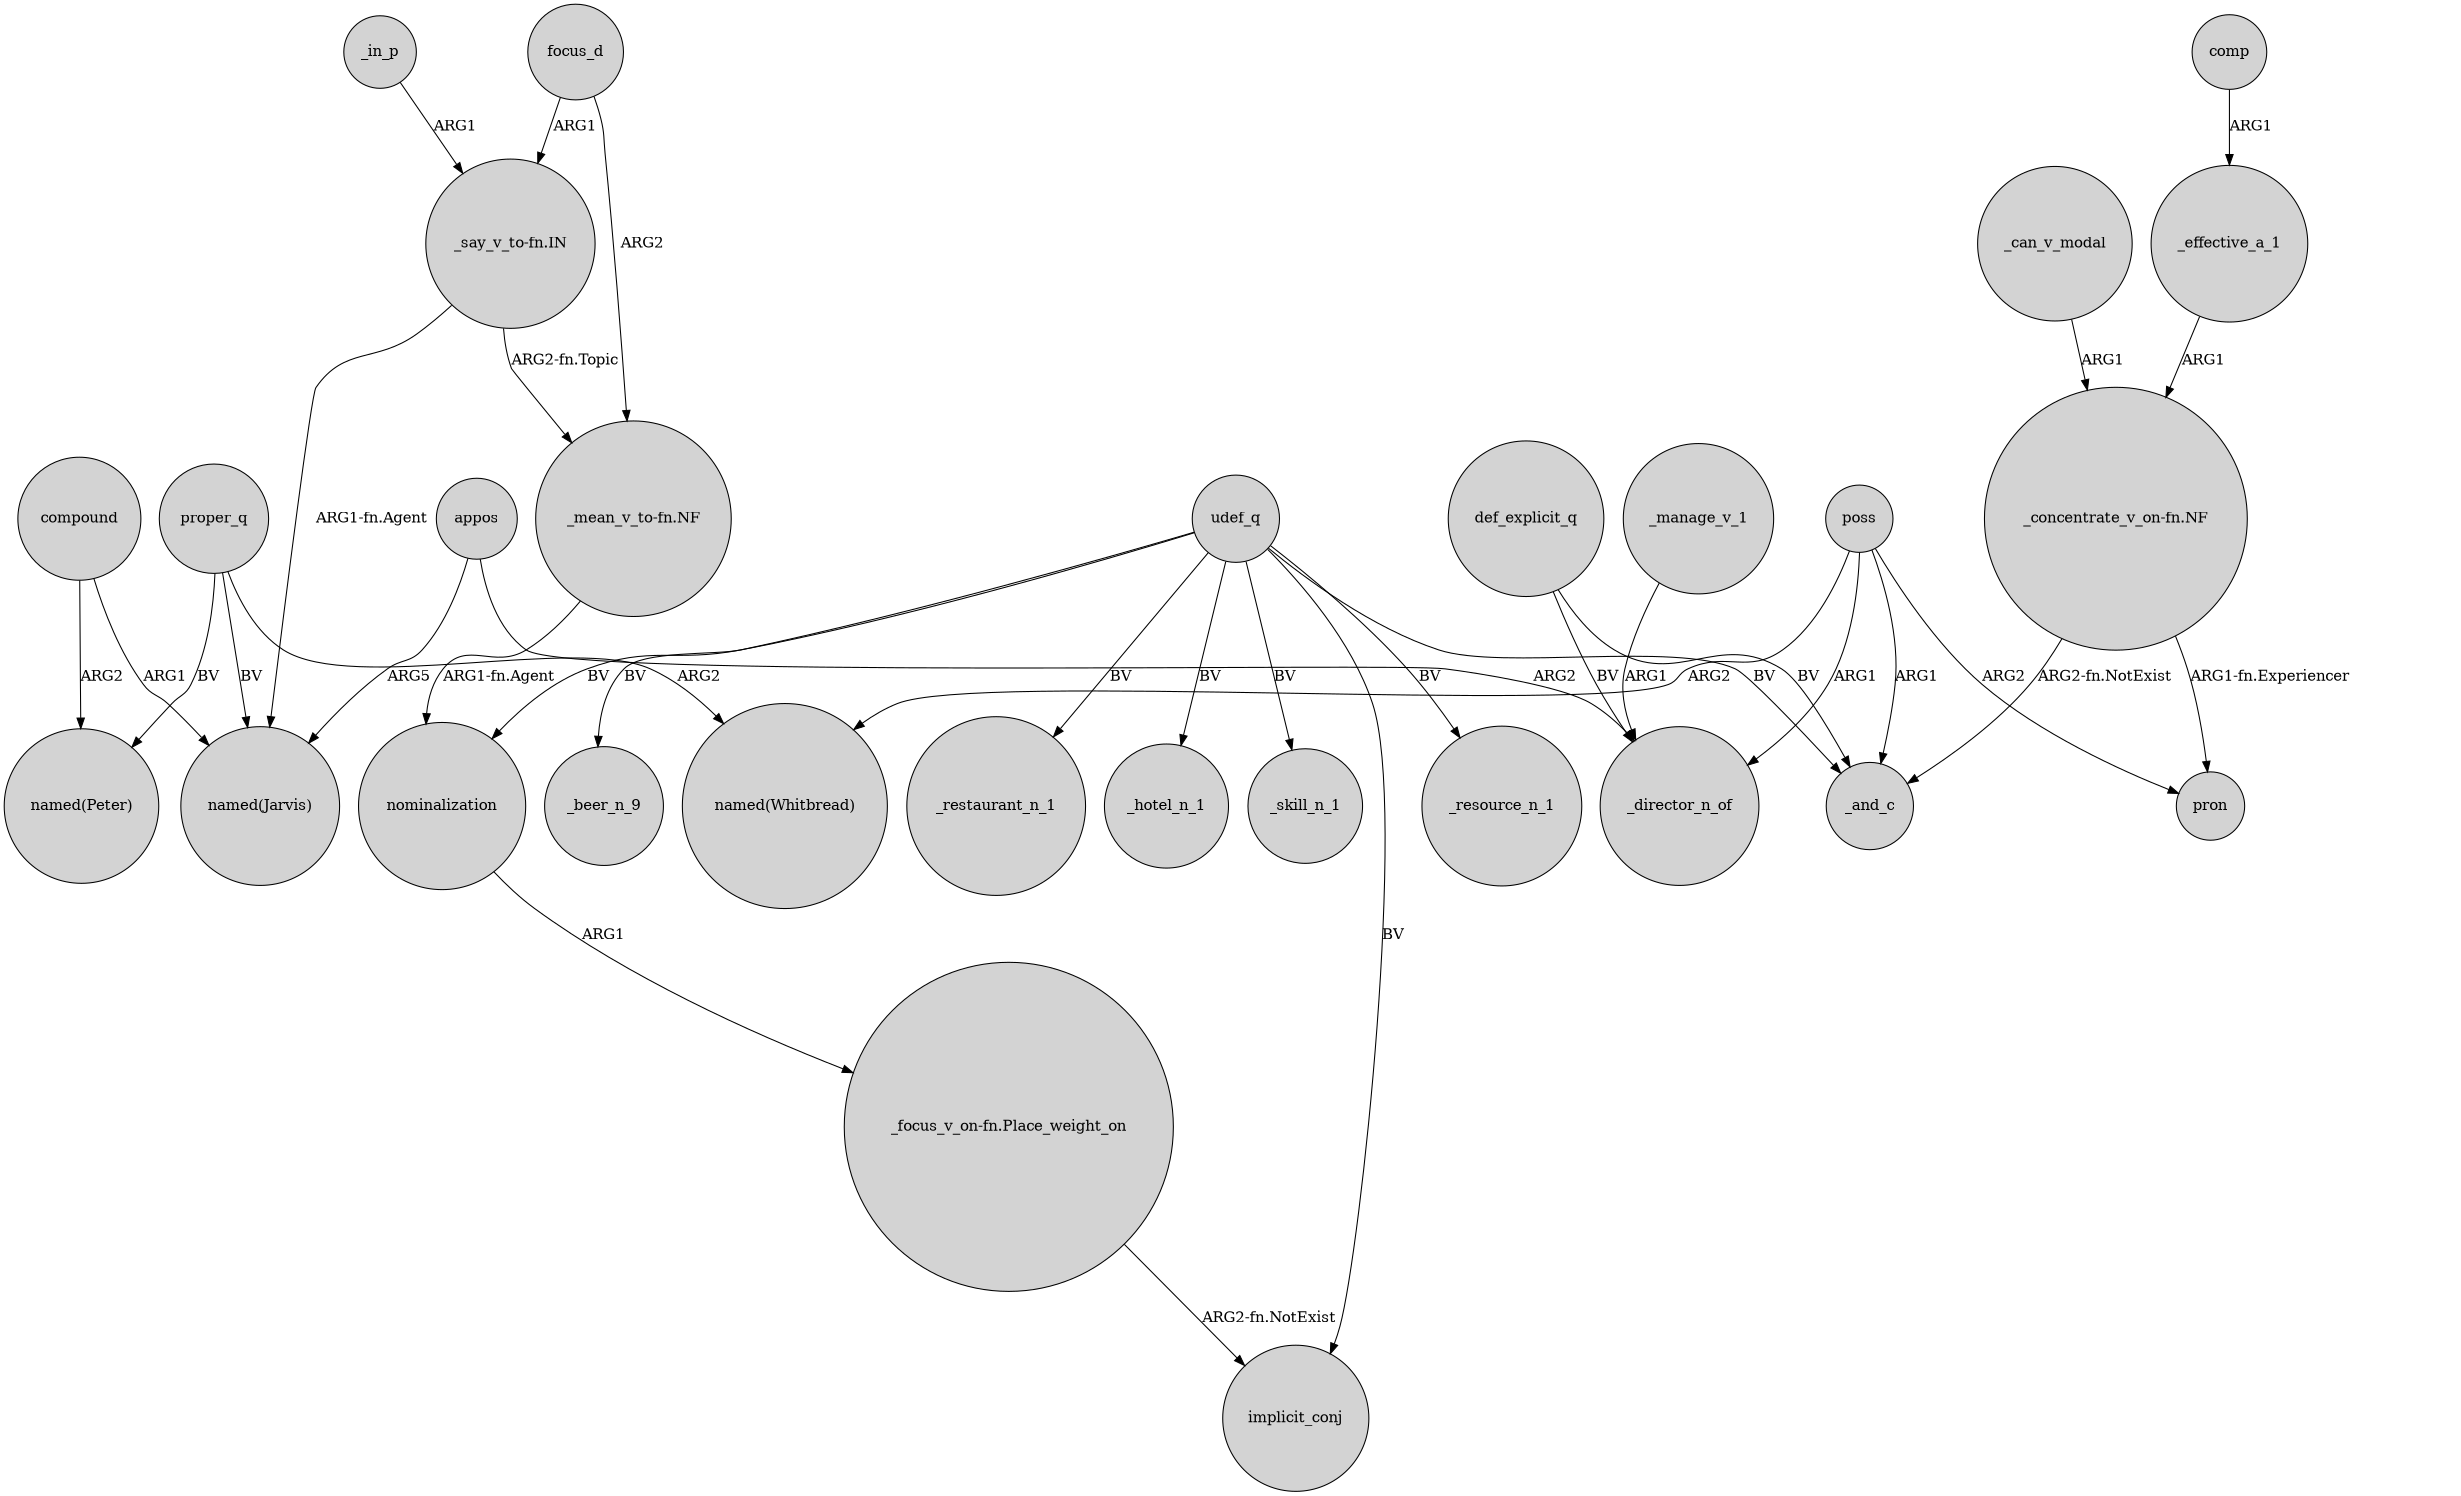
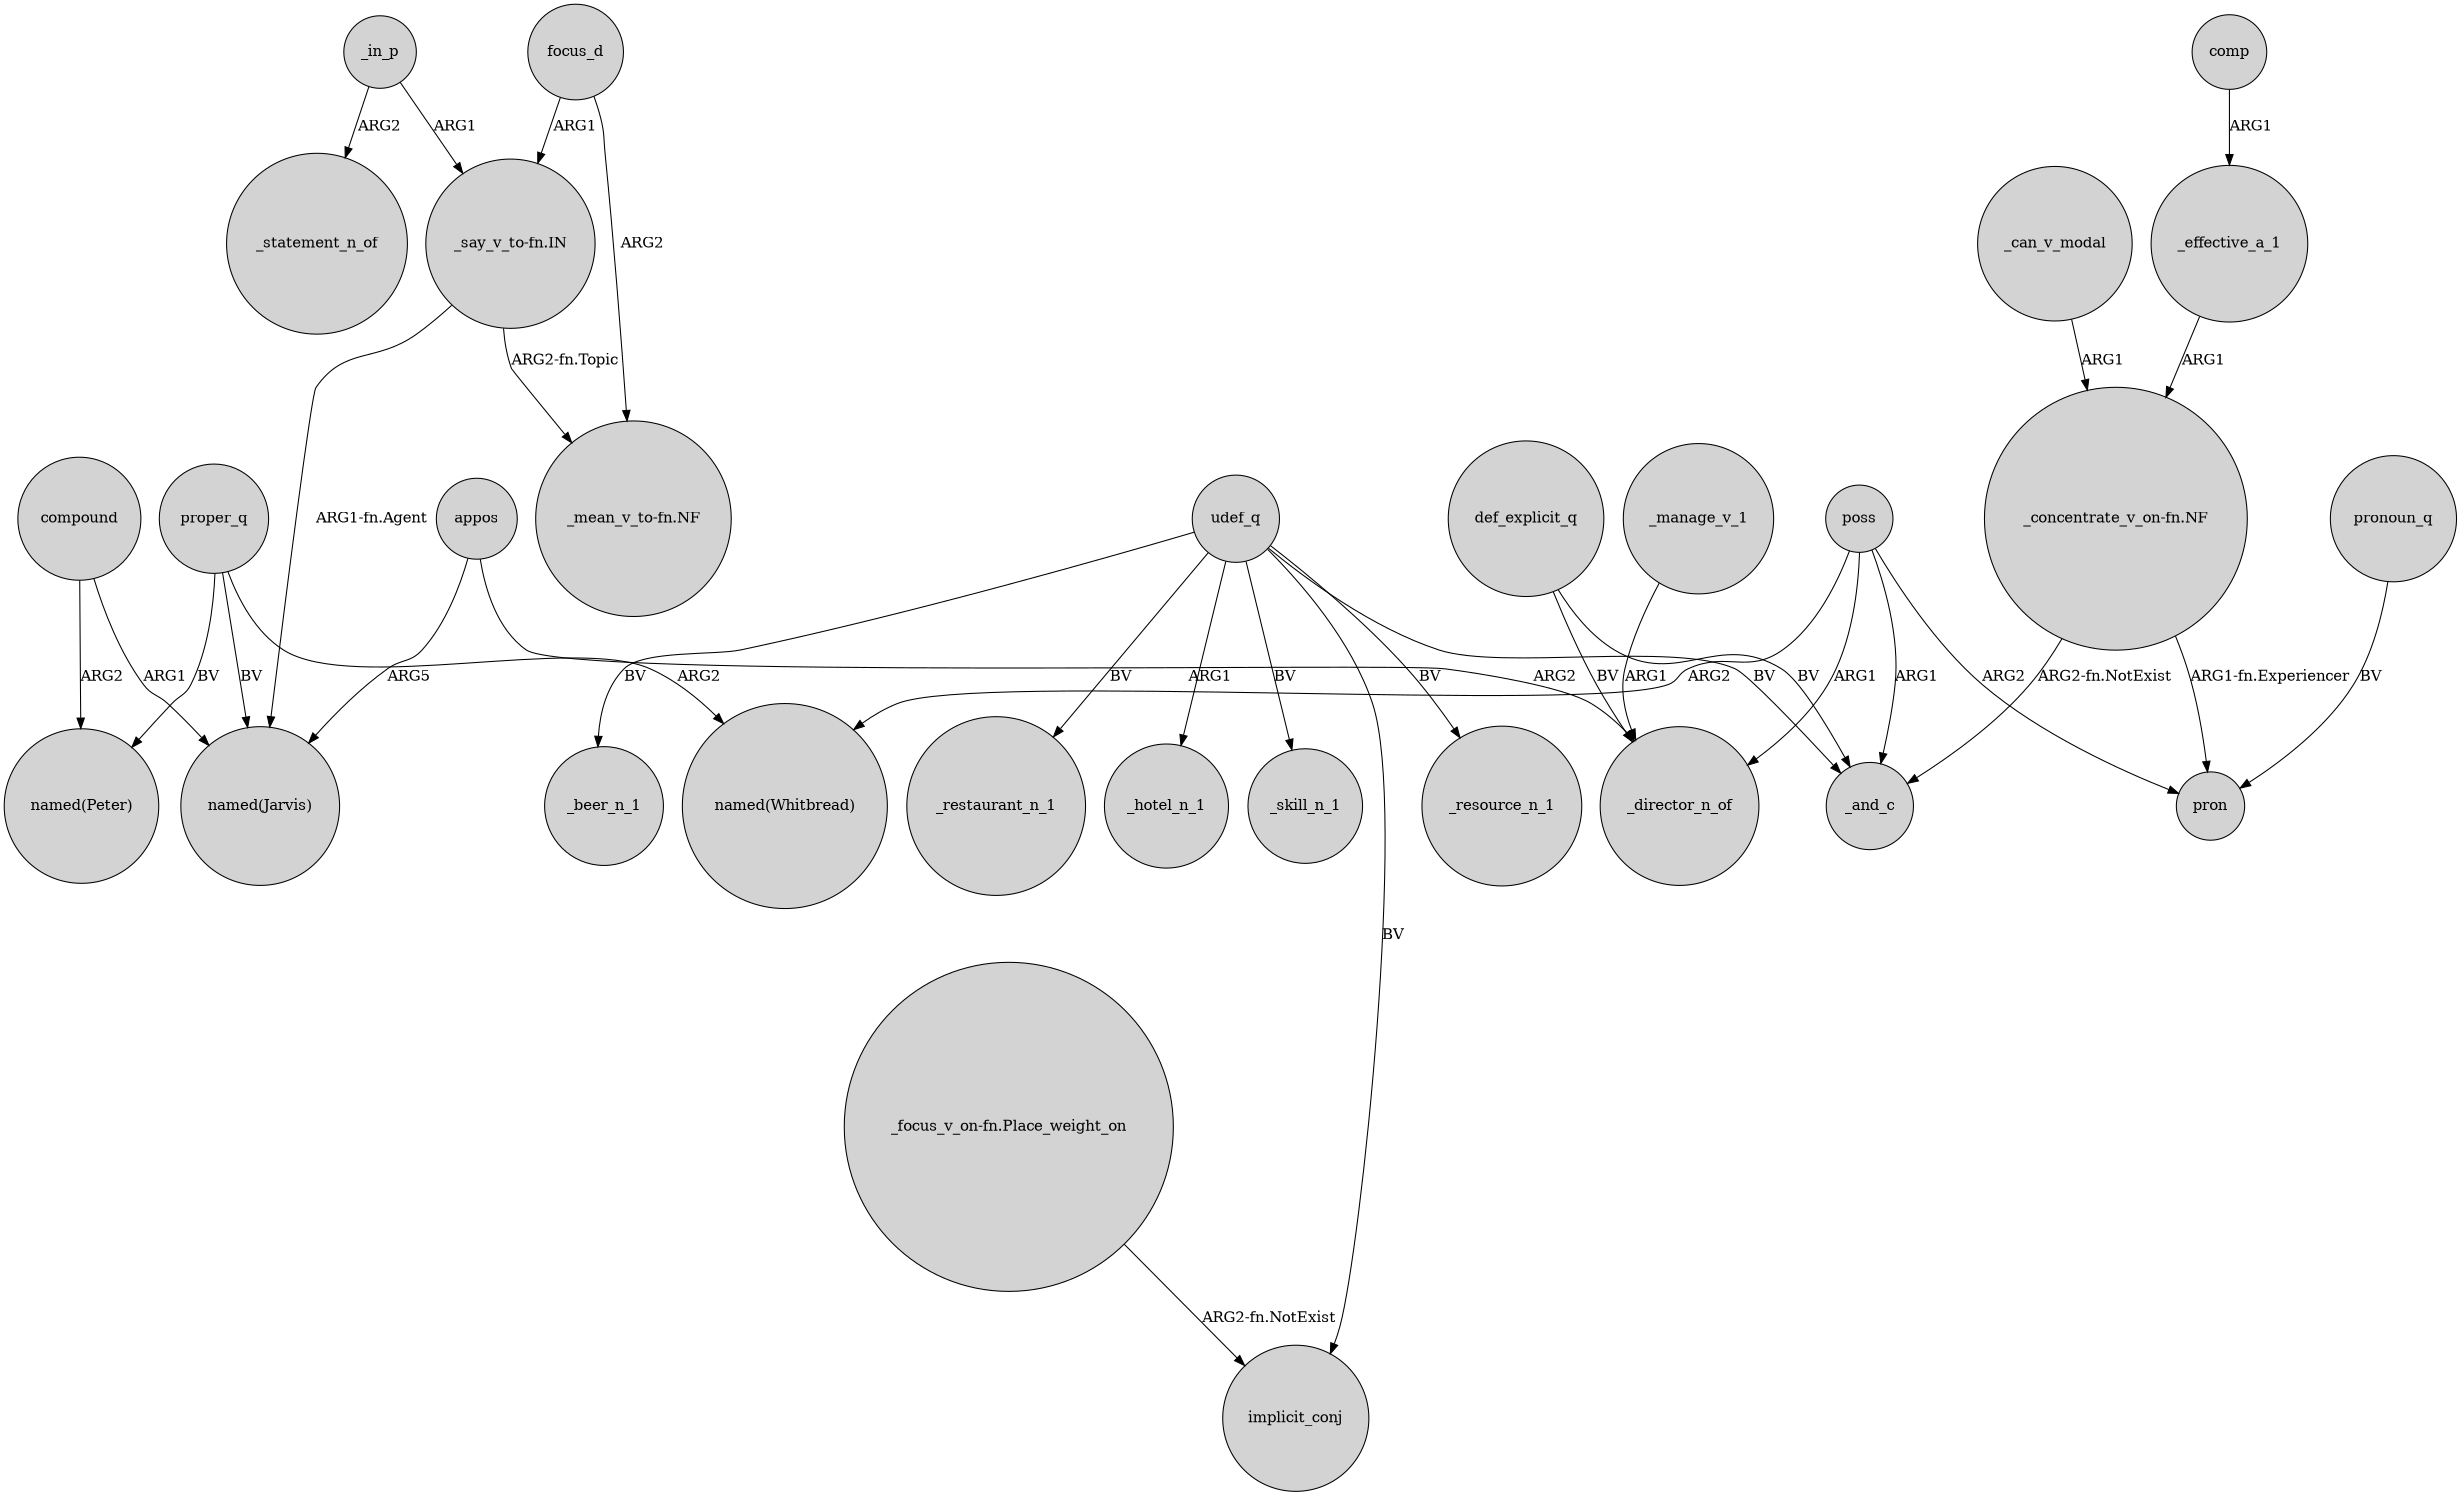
none -> (317, 244)
none -> (2393, 519)
(1210, 677) -> (1210, 677)
(442, 806) -> none
(604, 806) -> (604, 806)
